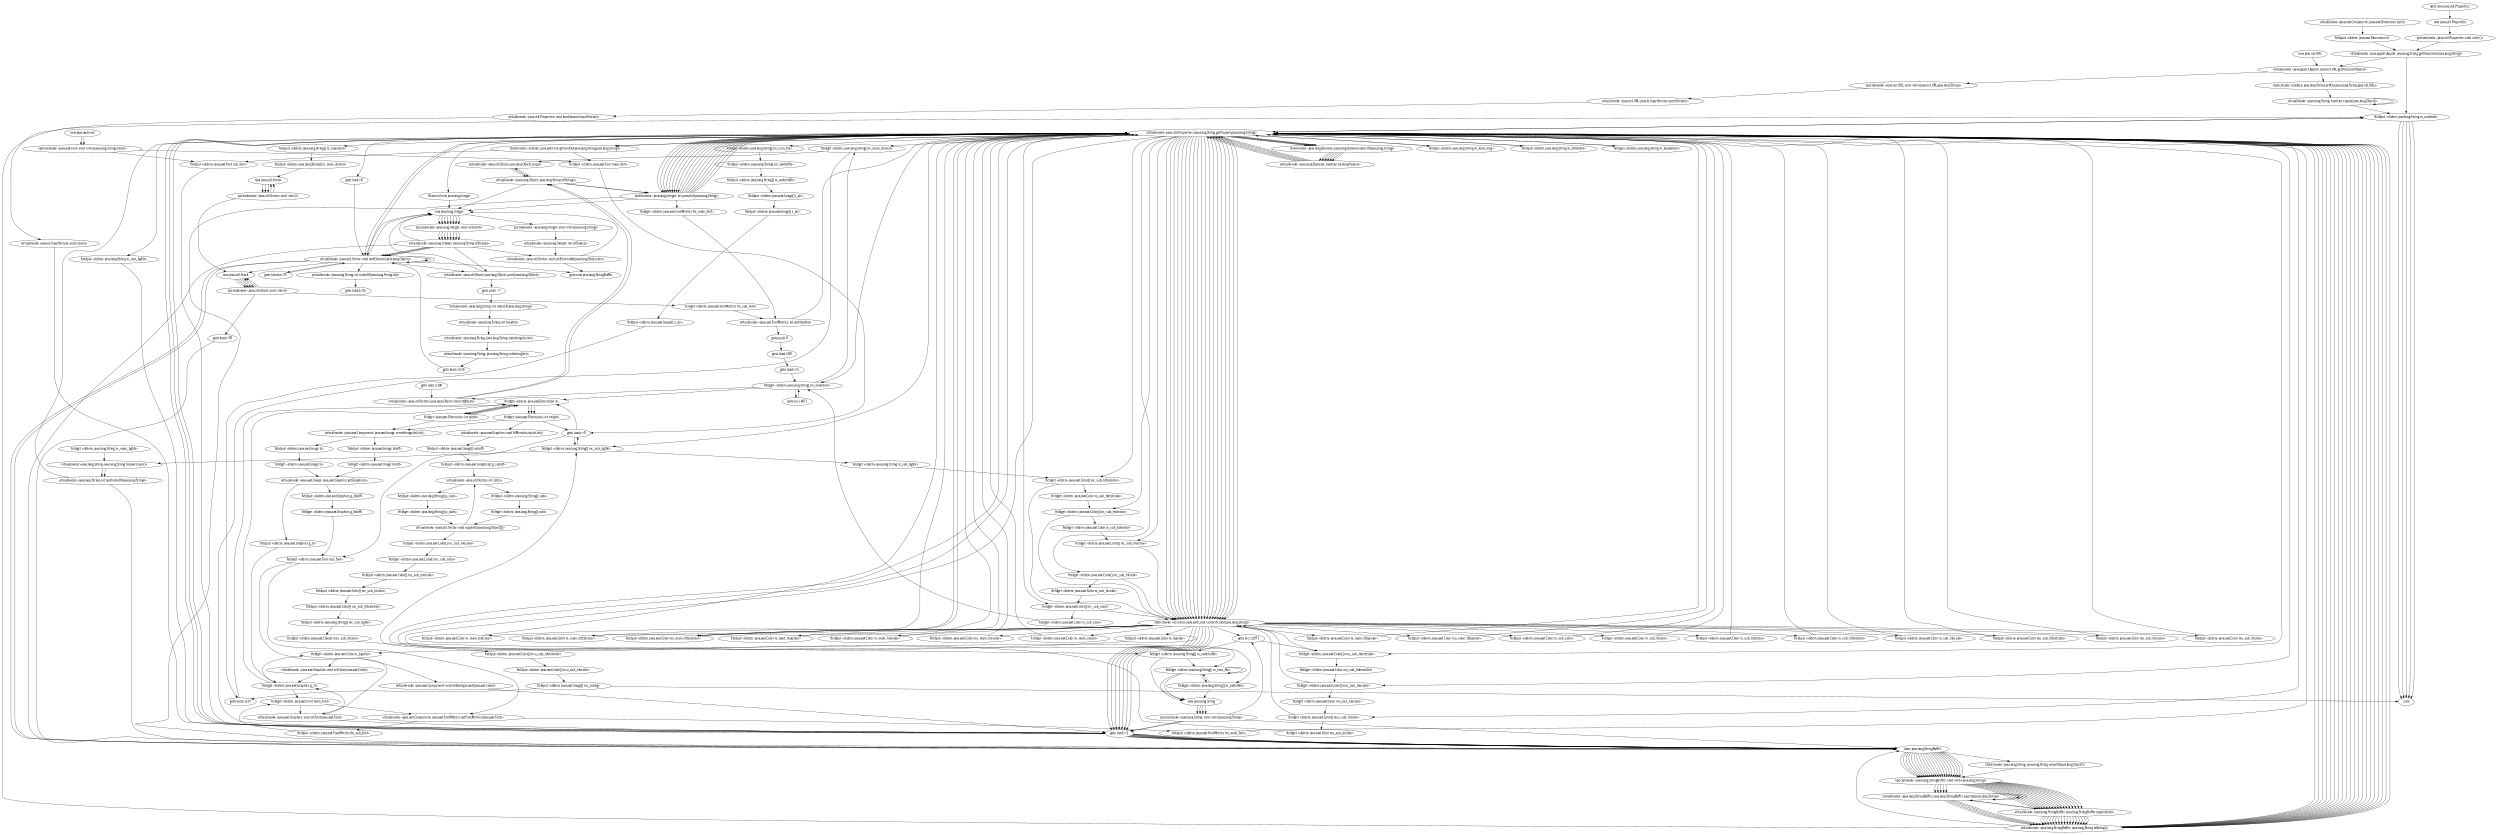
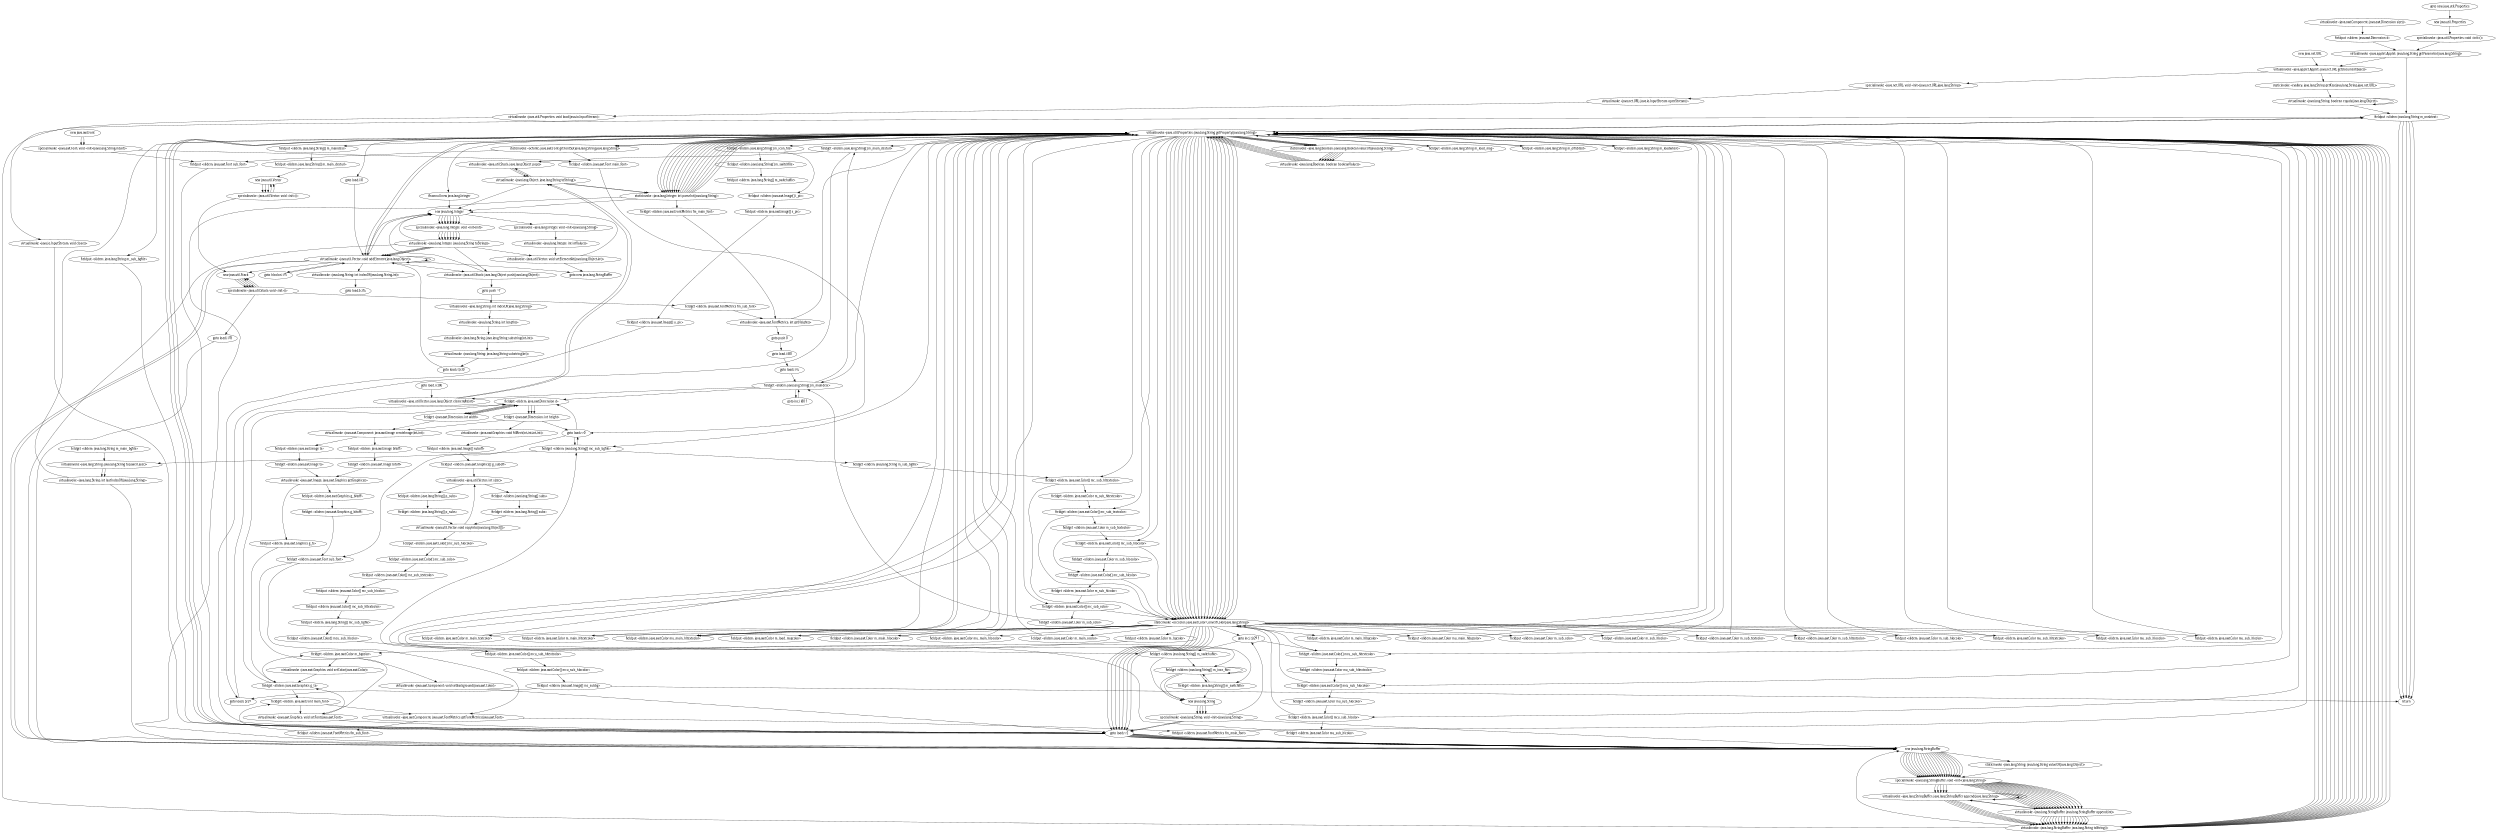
(768, 187) -> (812, 166)
none -> (1106, 560)
(2406, 702) -> (2406, 702)
(1923, 749) -> (1923, 749)
